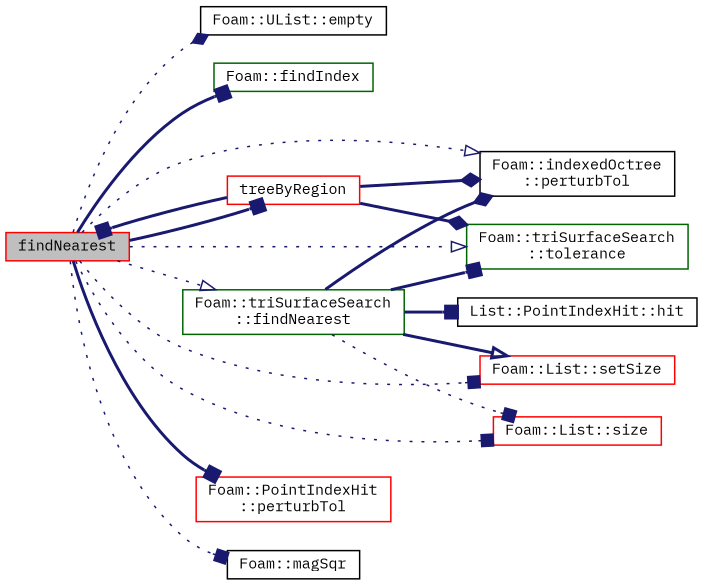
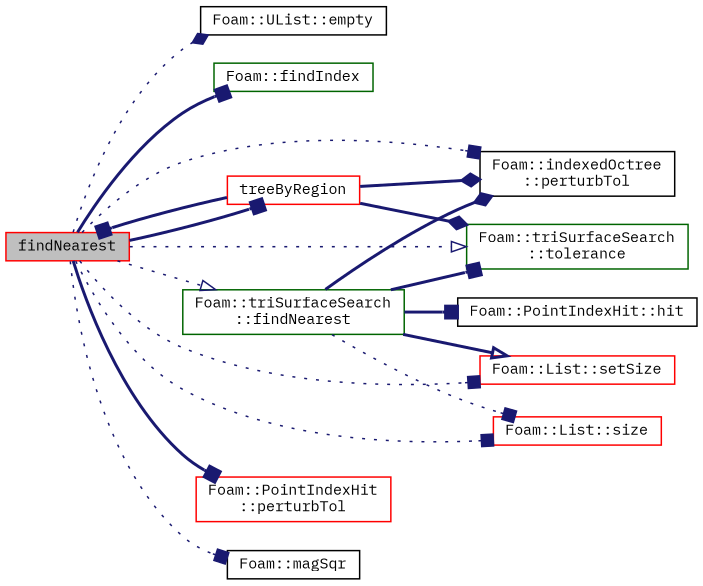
(261, 145) -> (261, 145)
(577, 312) -> (577, 312)
